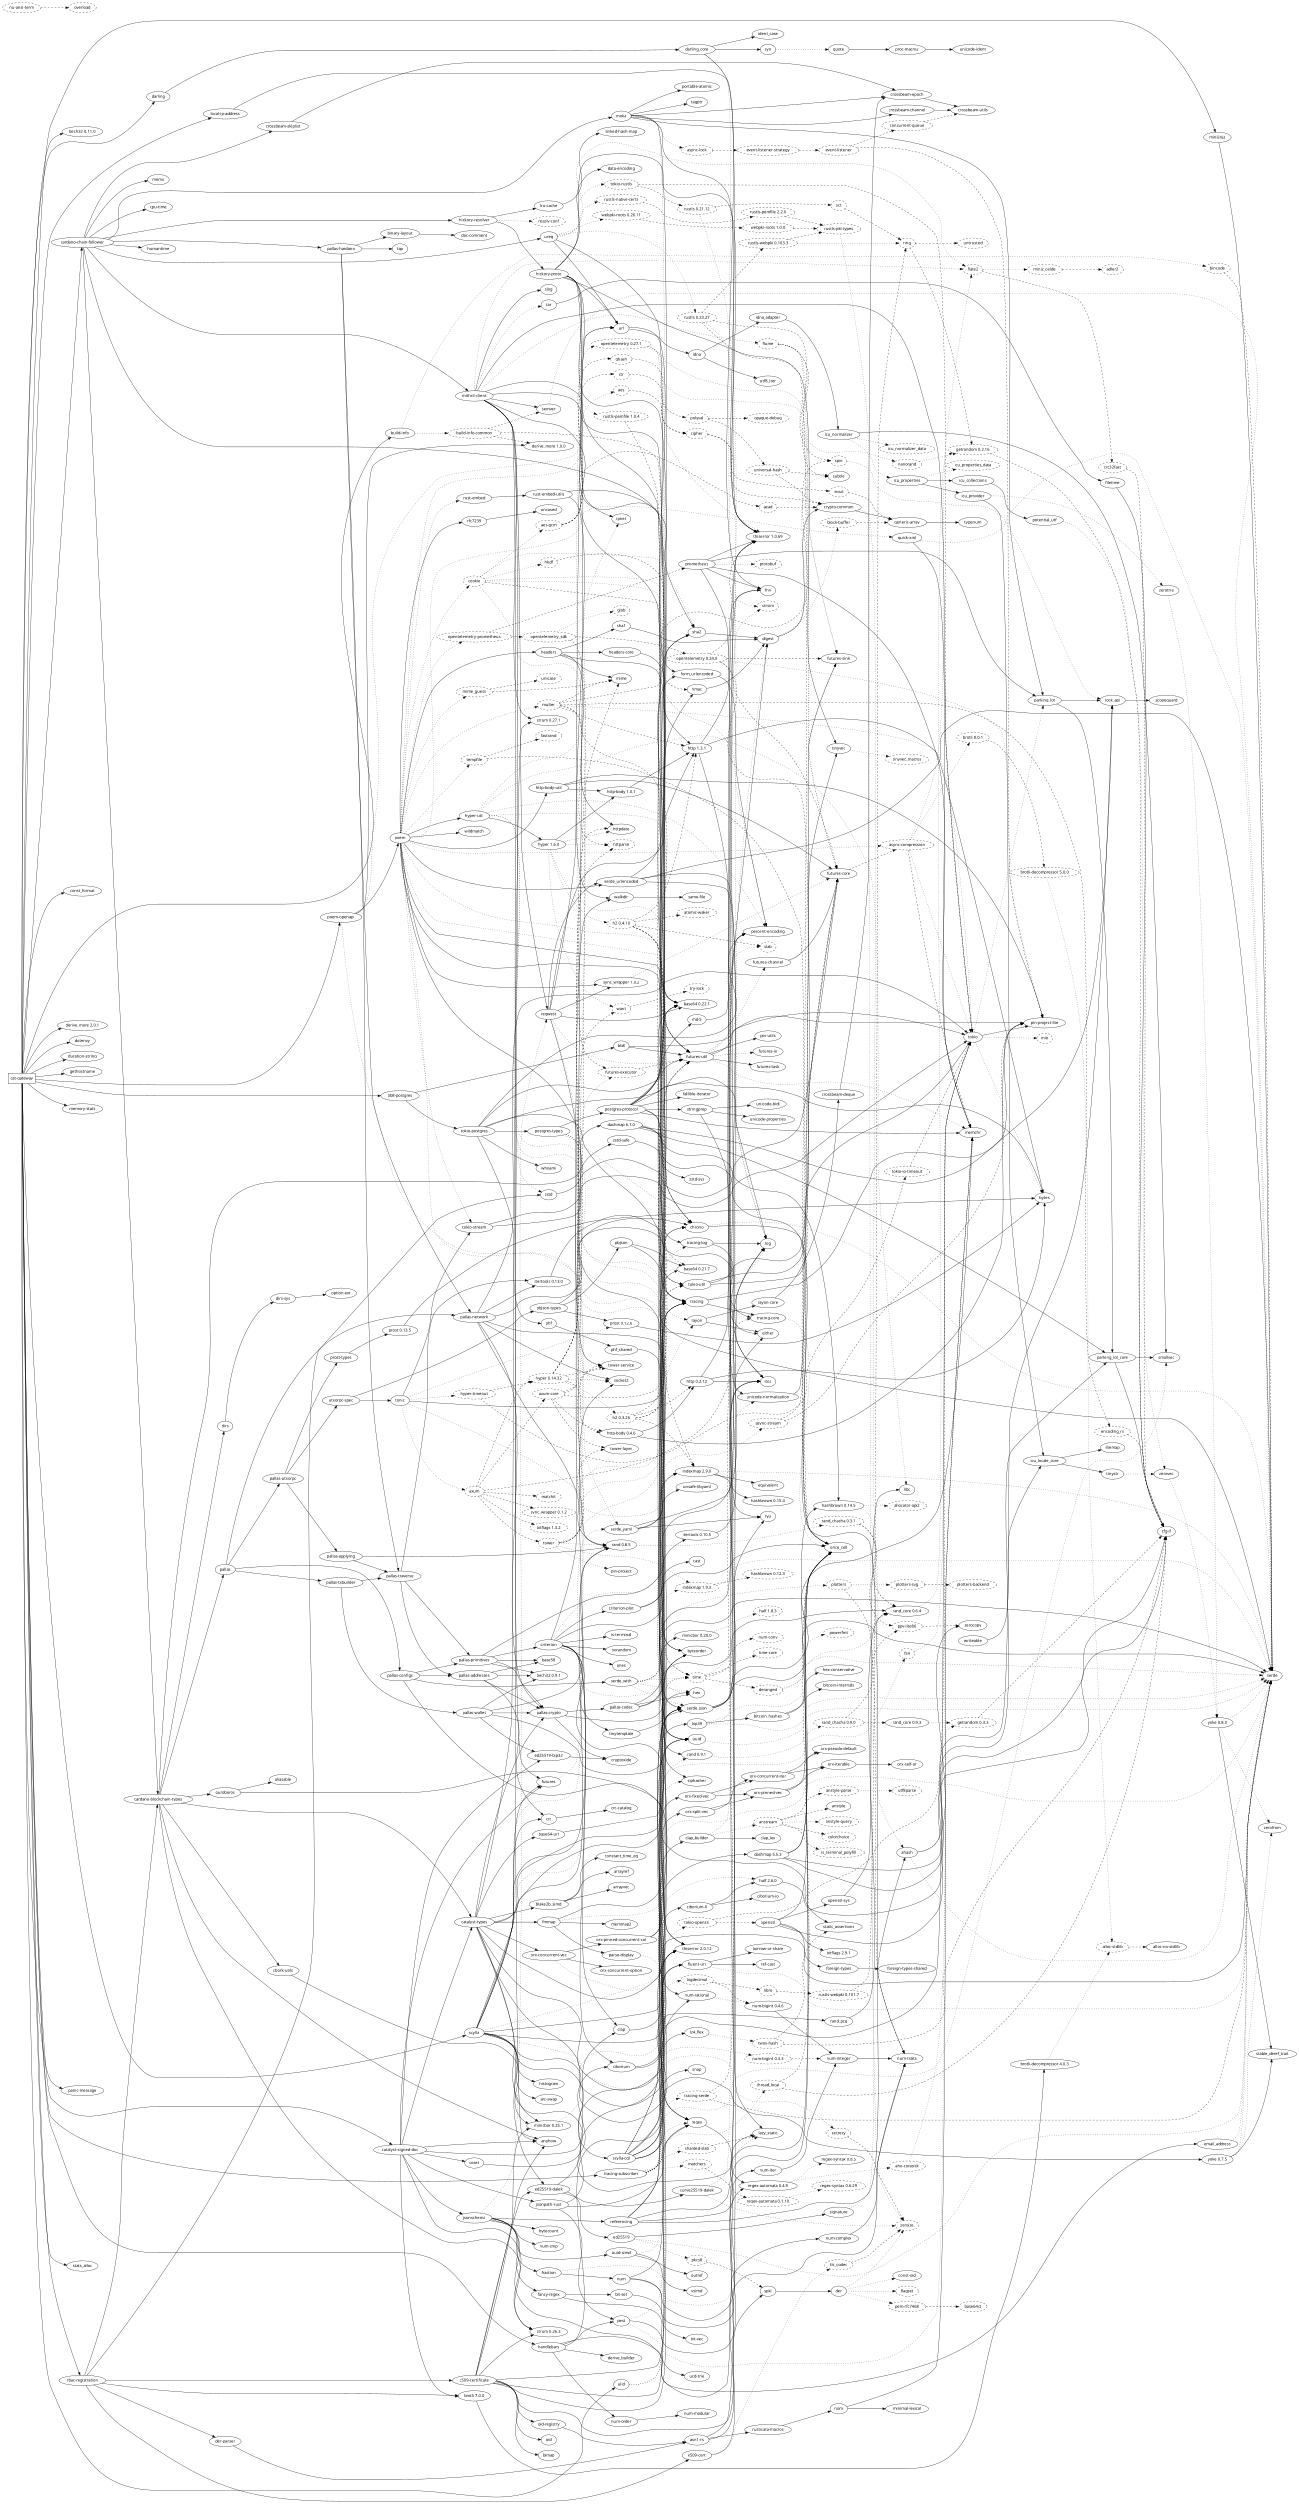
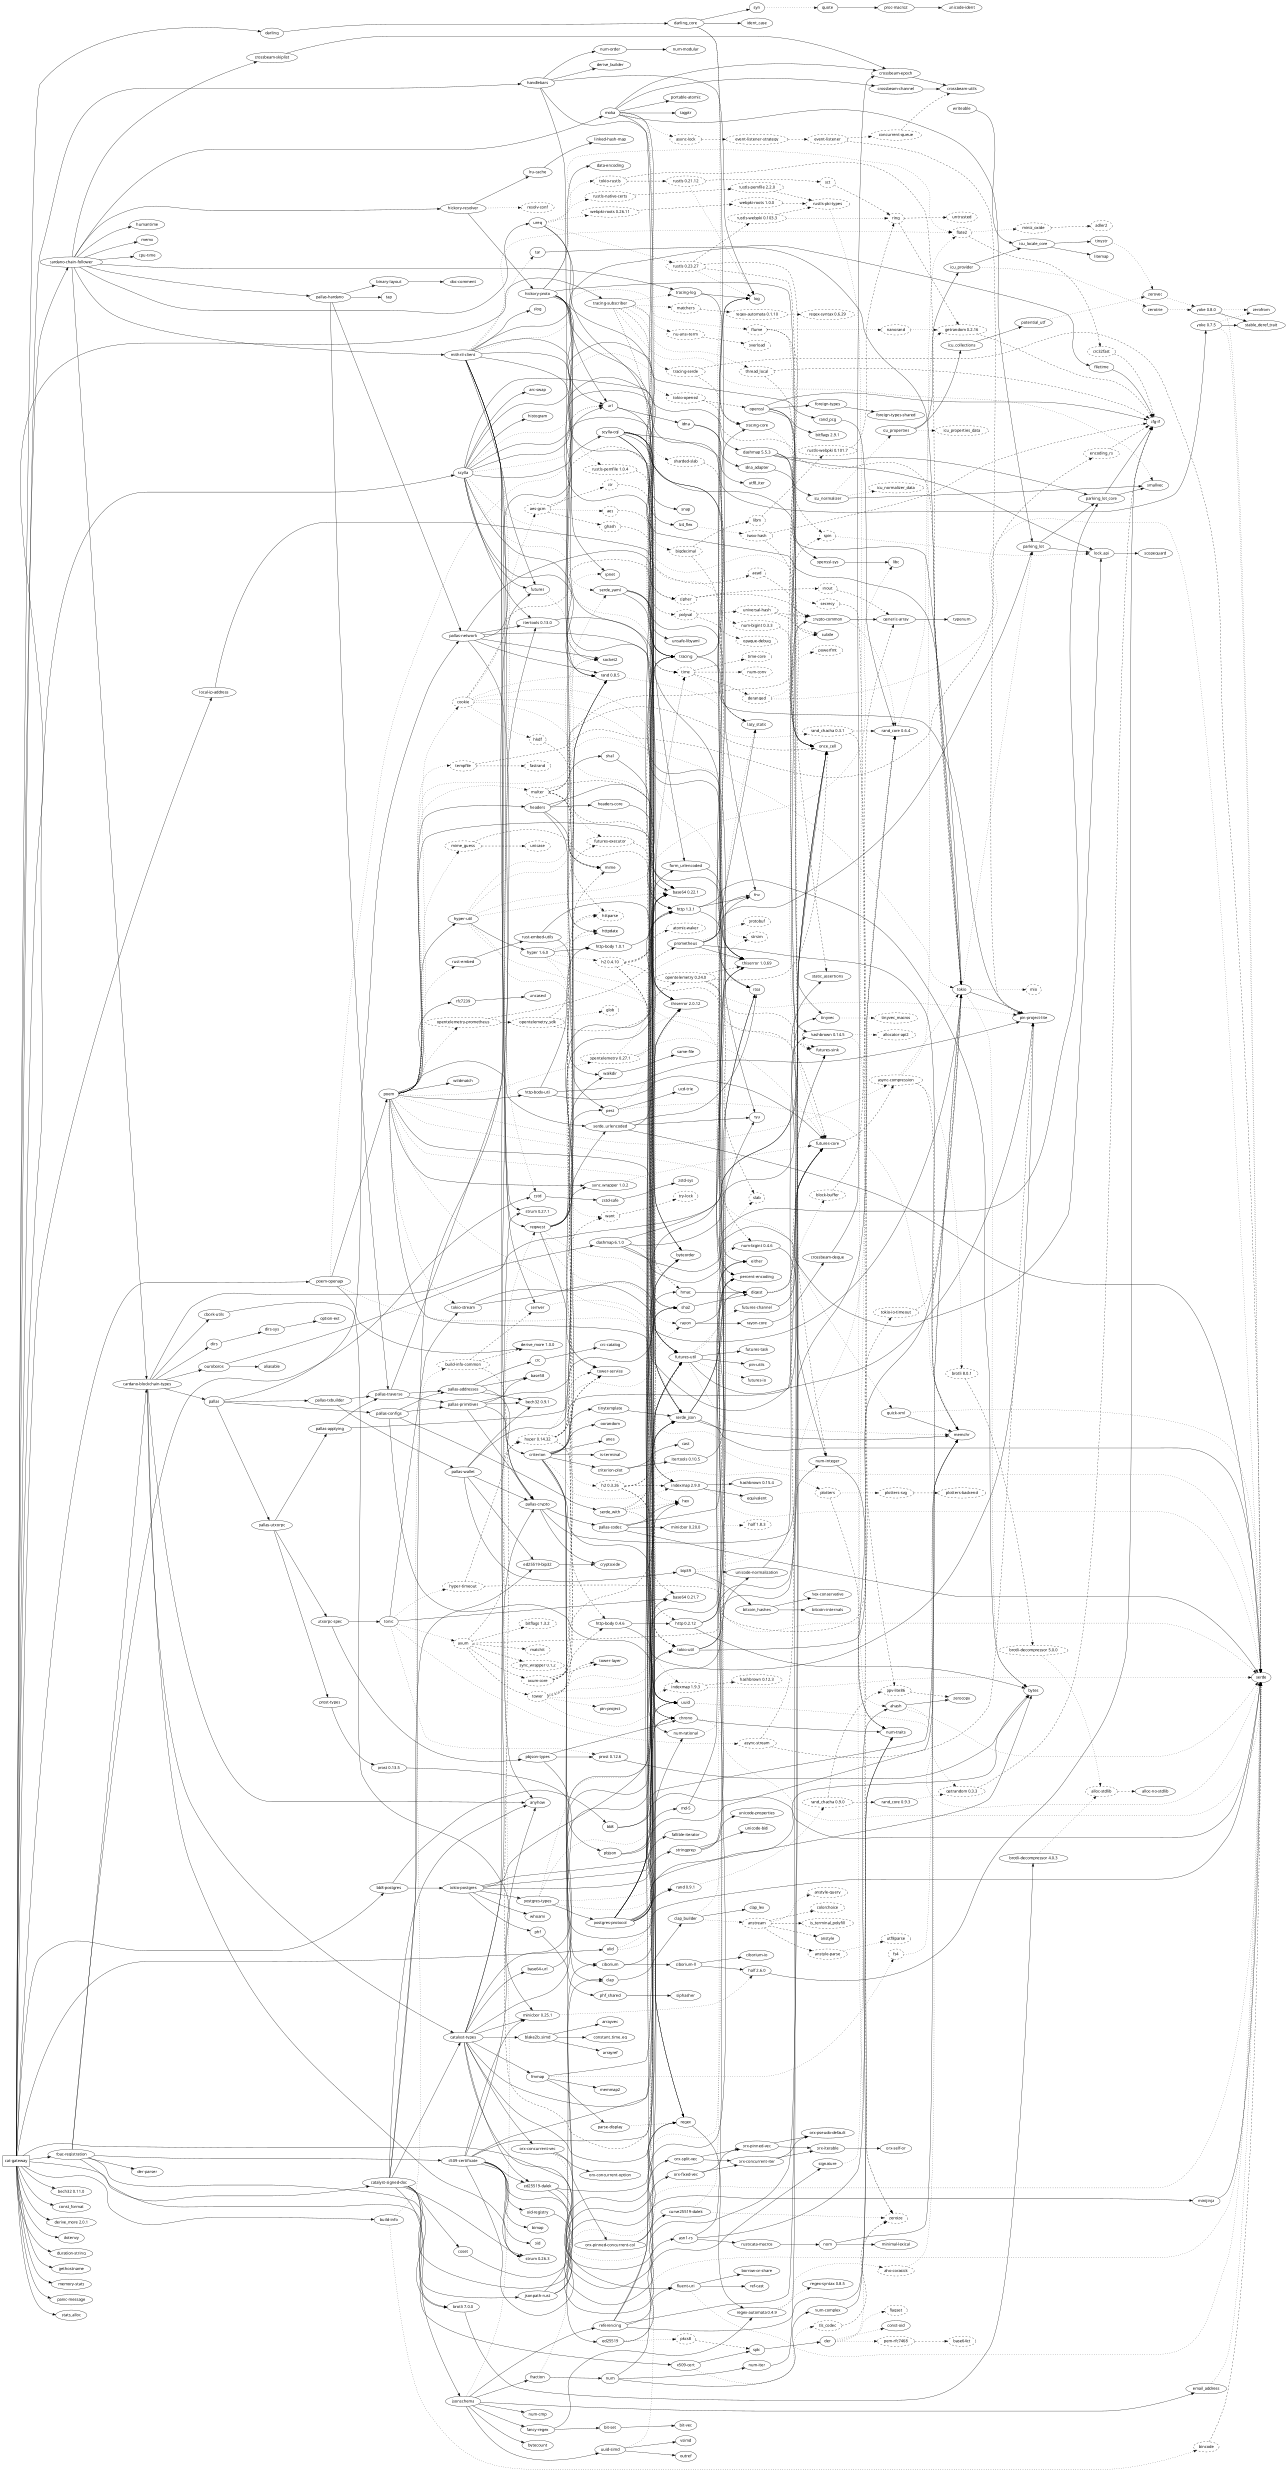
(513, 1921) -> (491, 559)
(662, 1977) -> (656, 325)
(457, 2477) -> none
